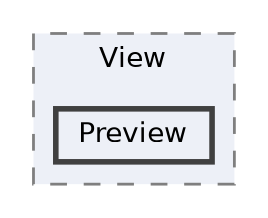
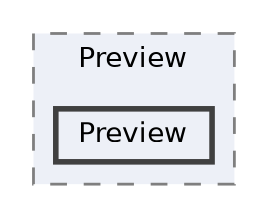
(134, 60) -> (134, 60)
